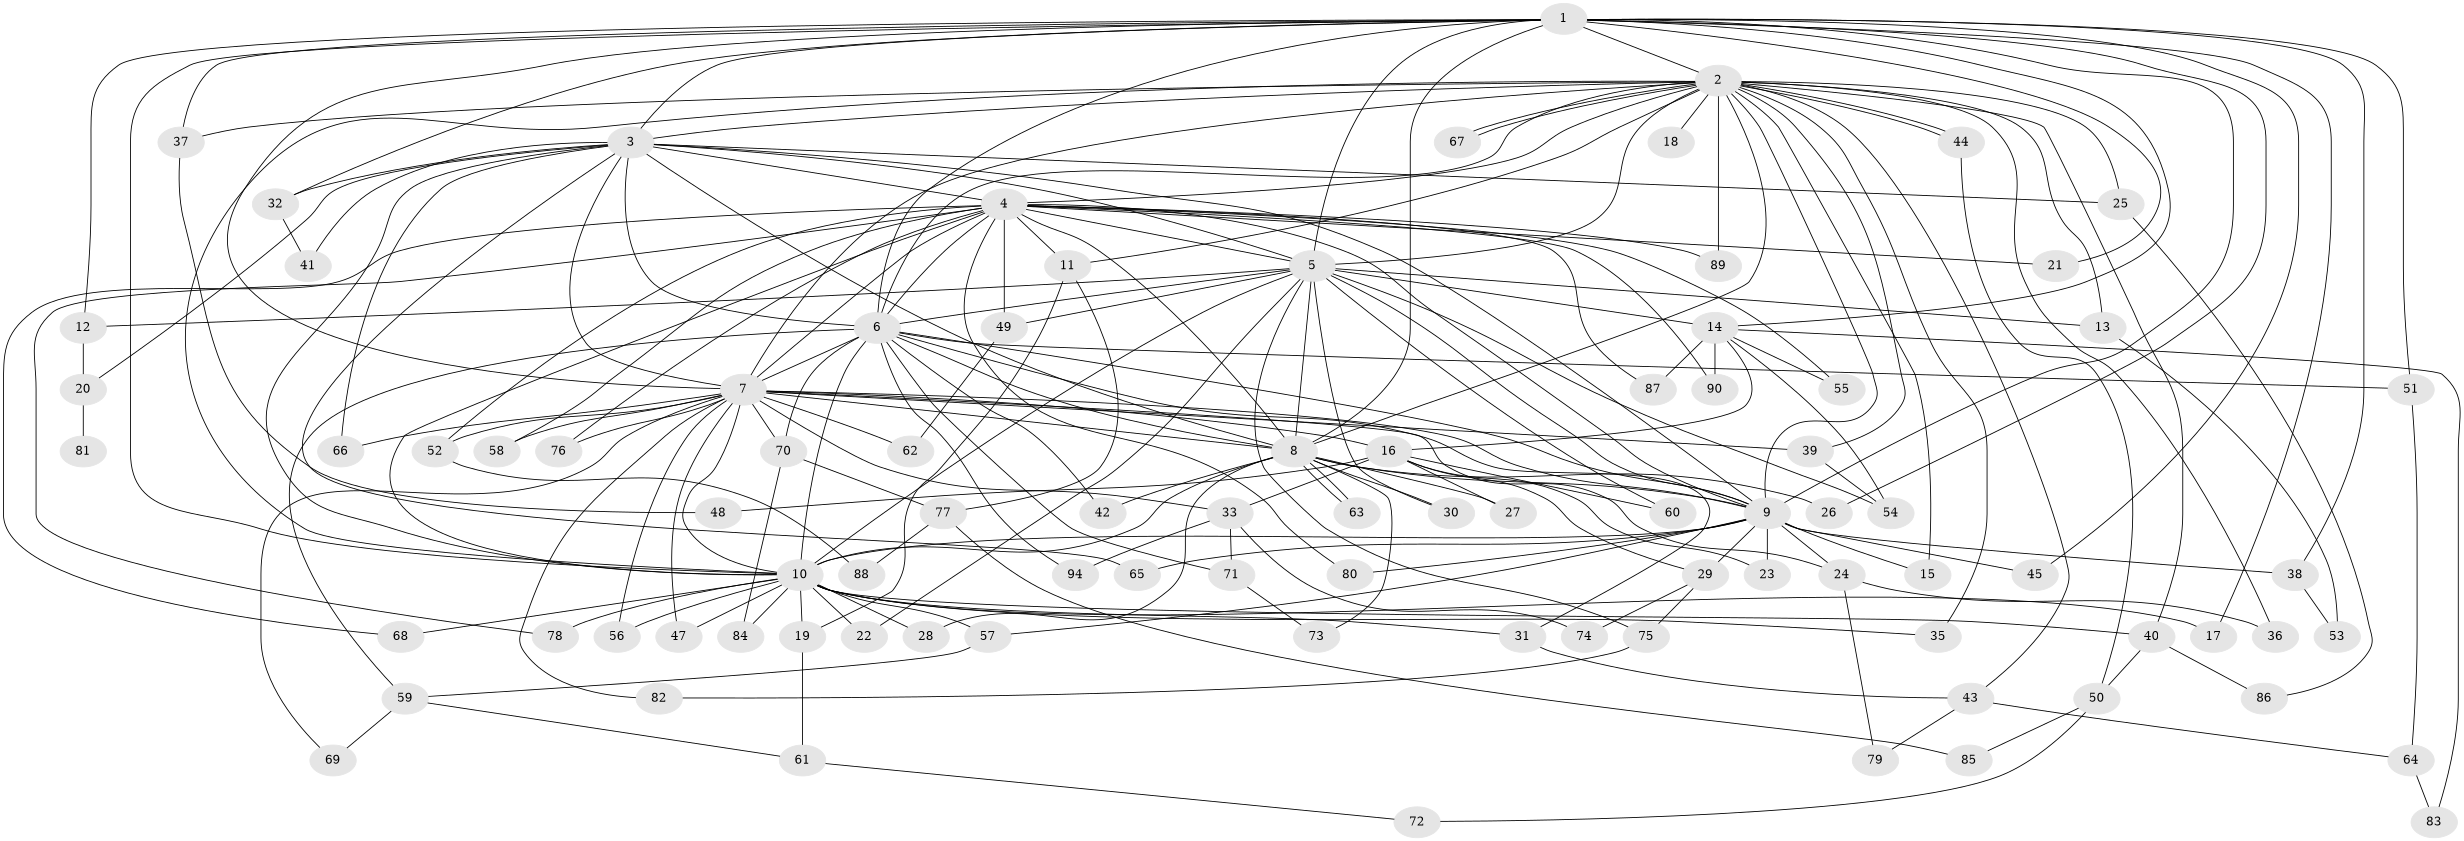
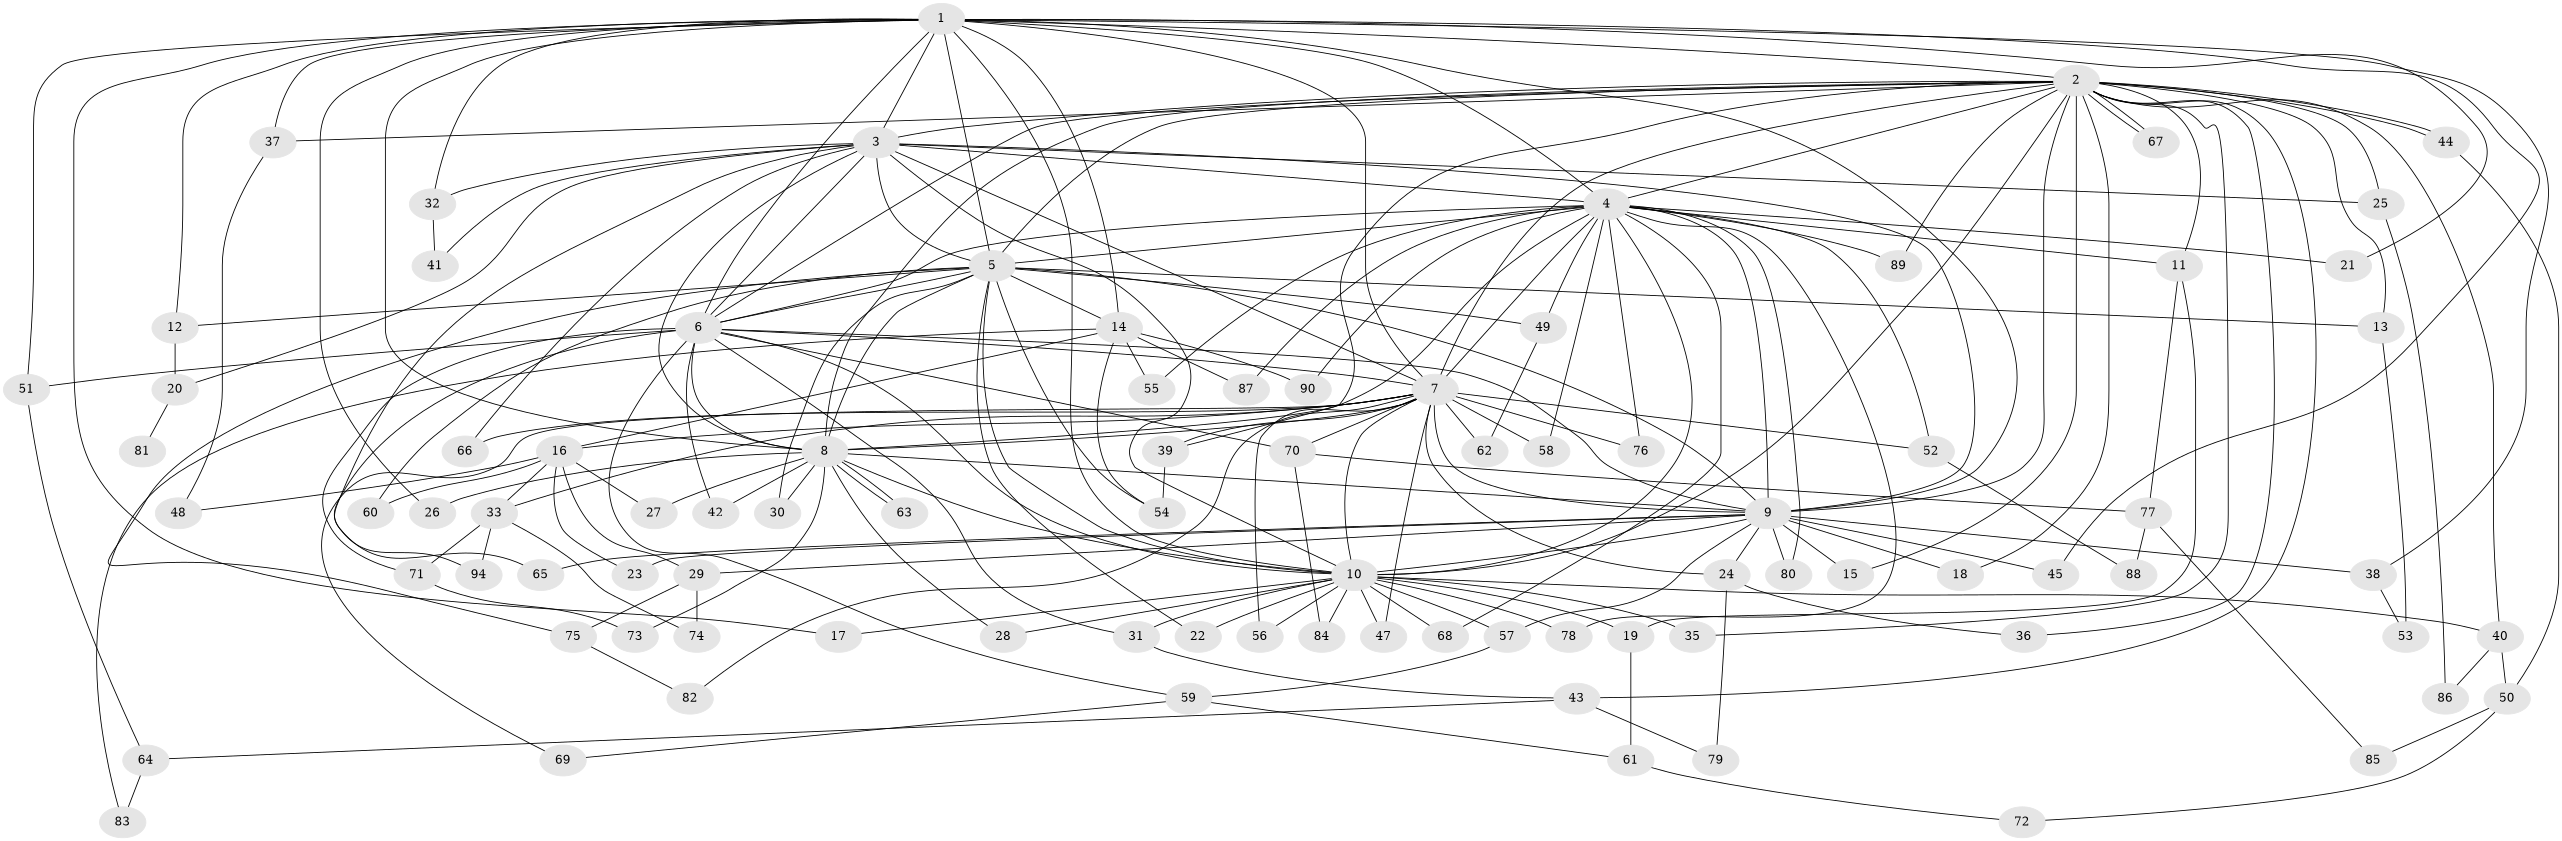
none -> (1297, 49)
none -> (1864, 544)
